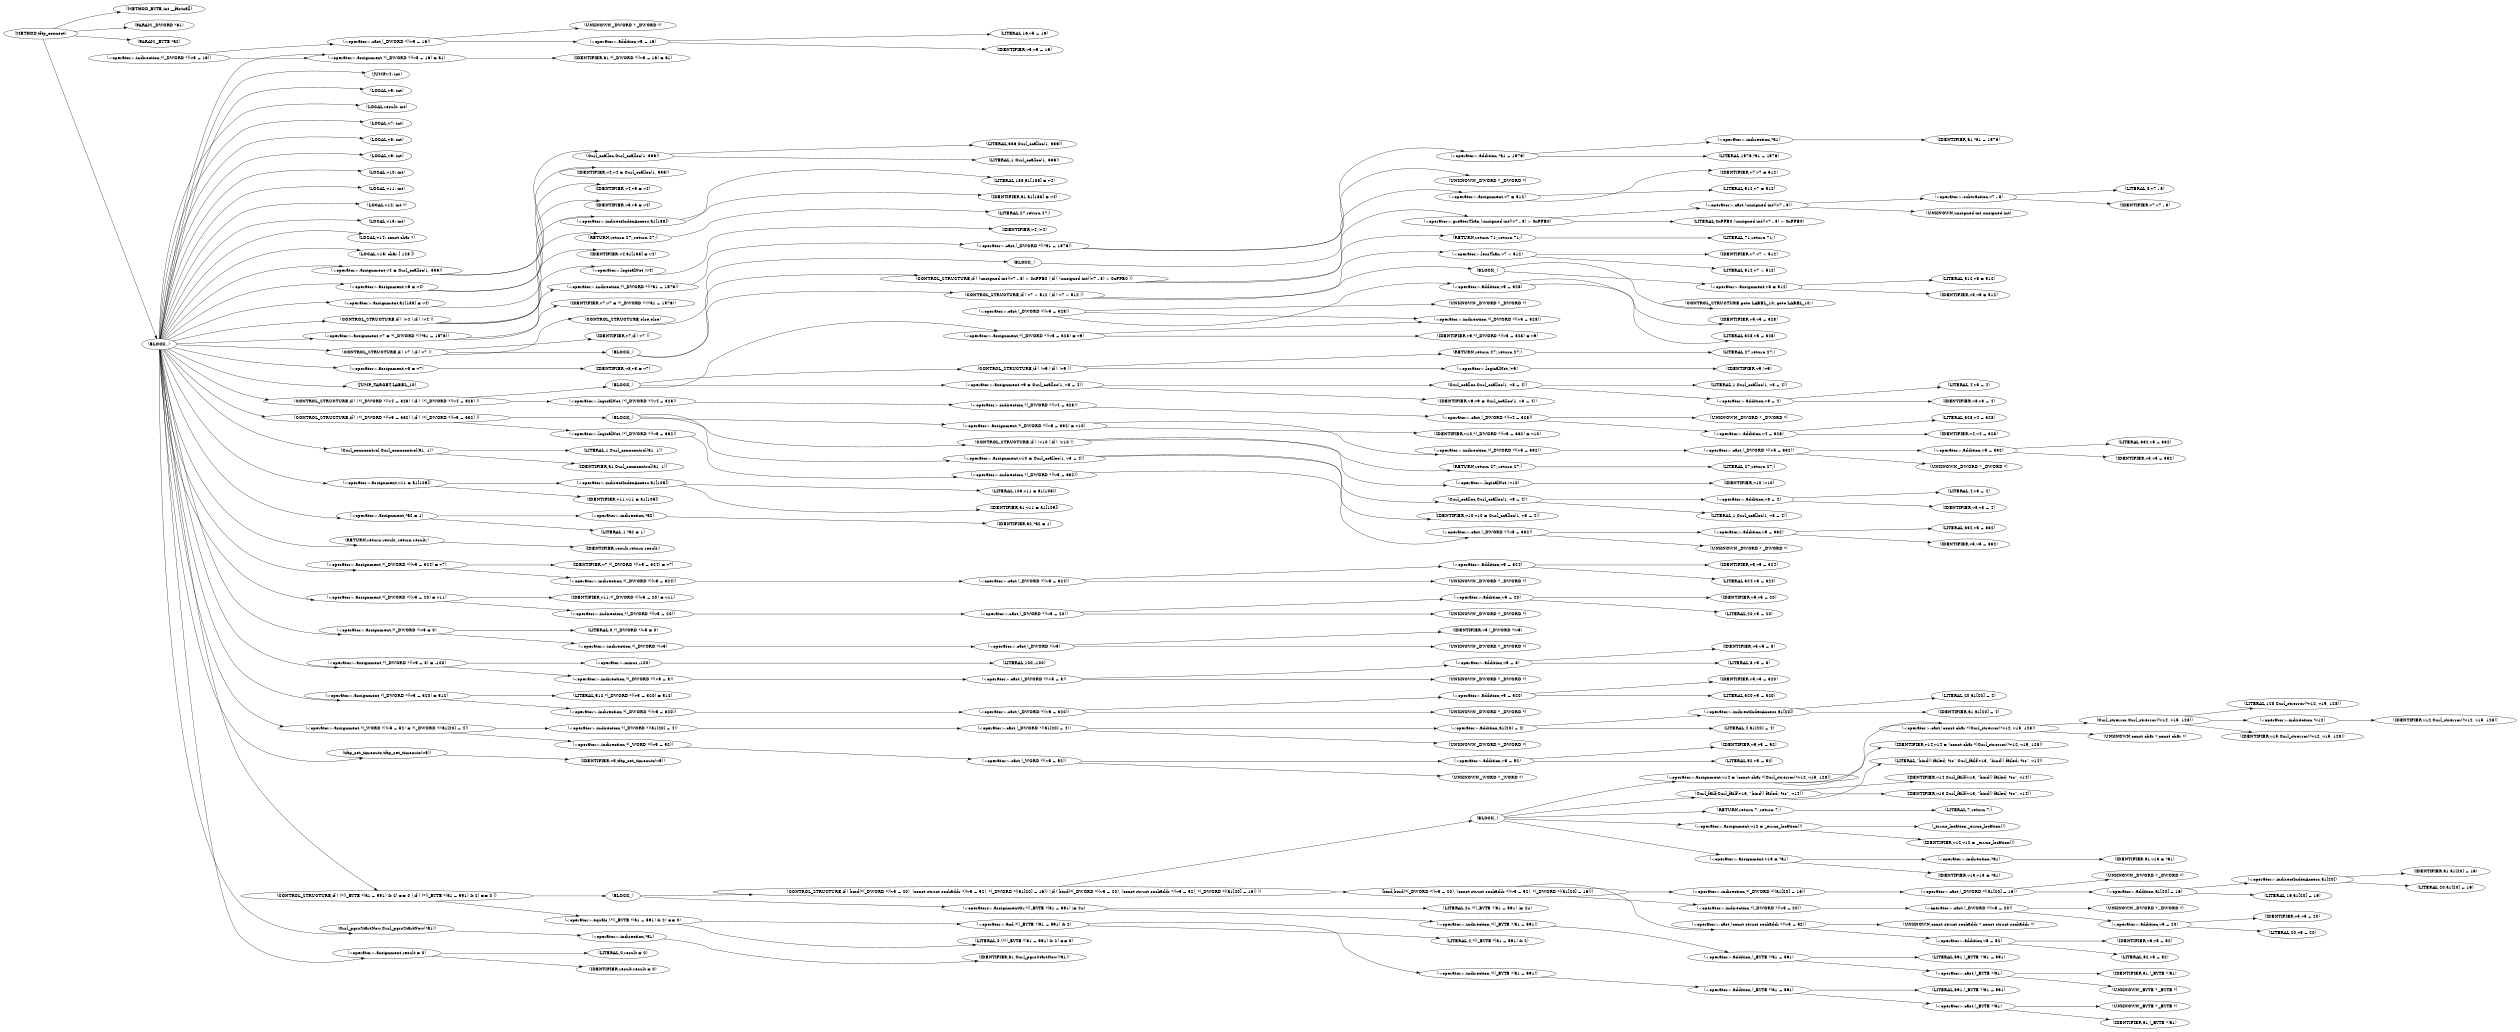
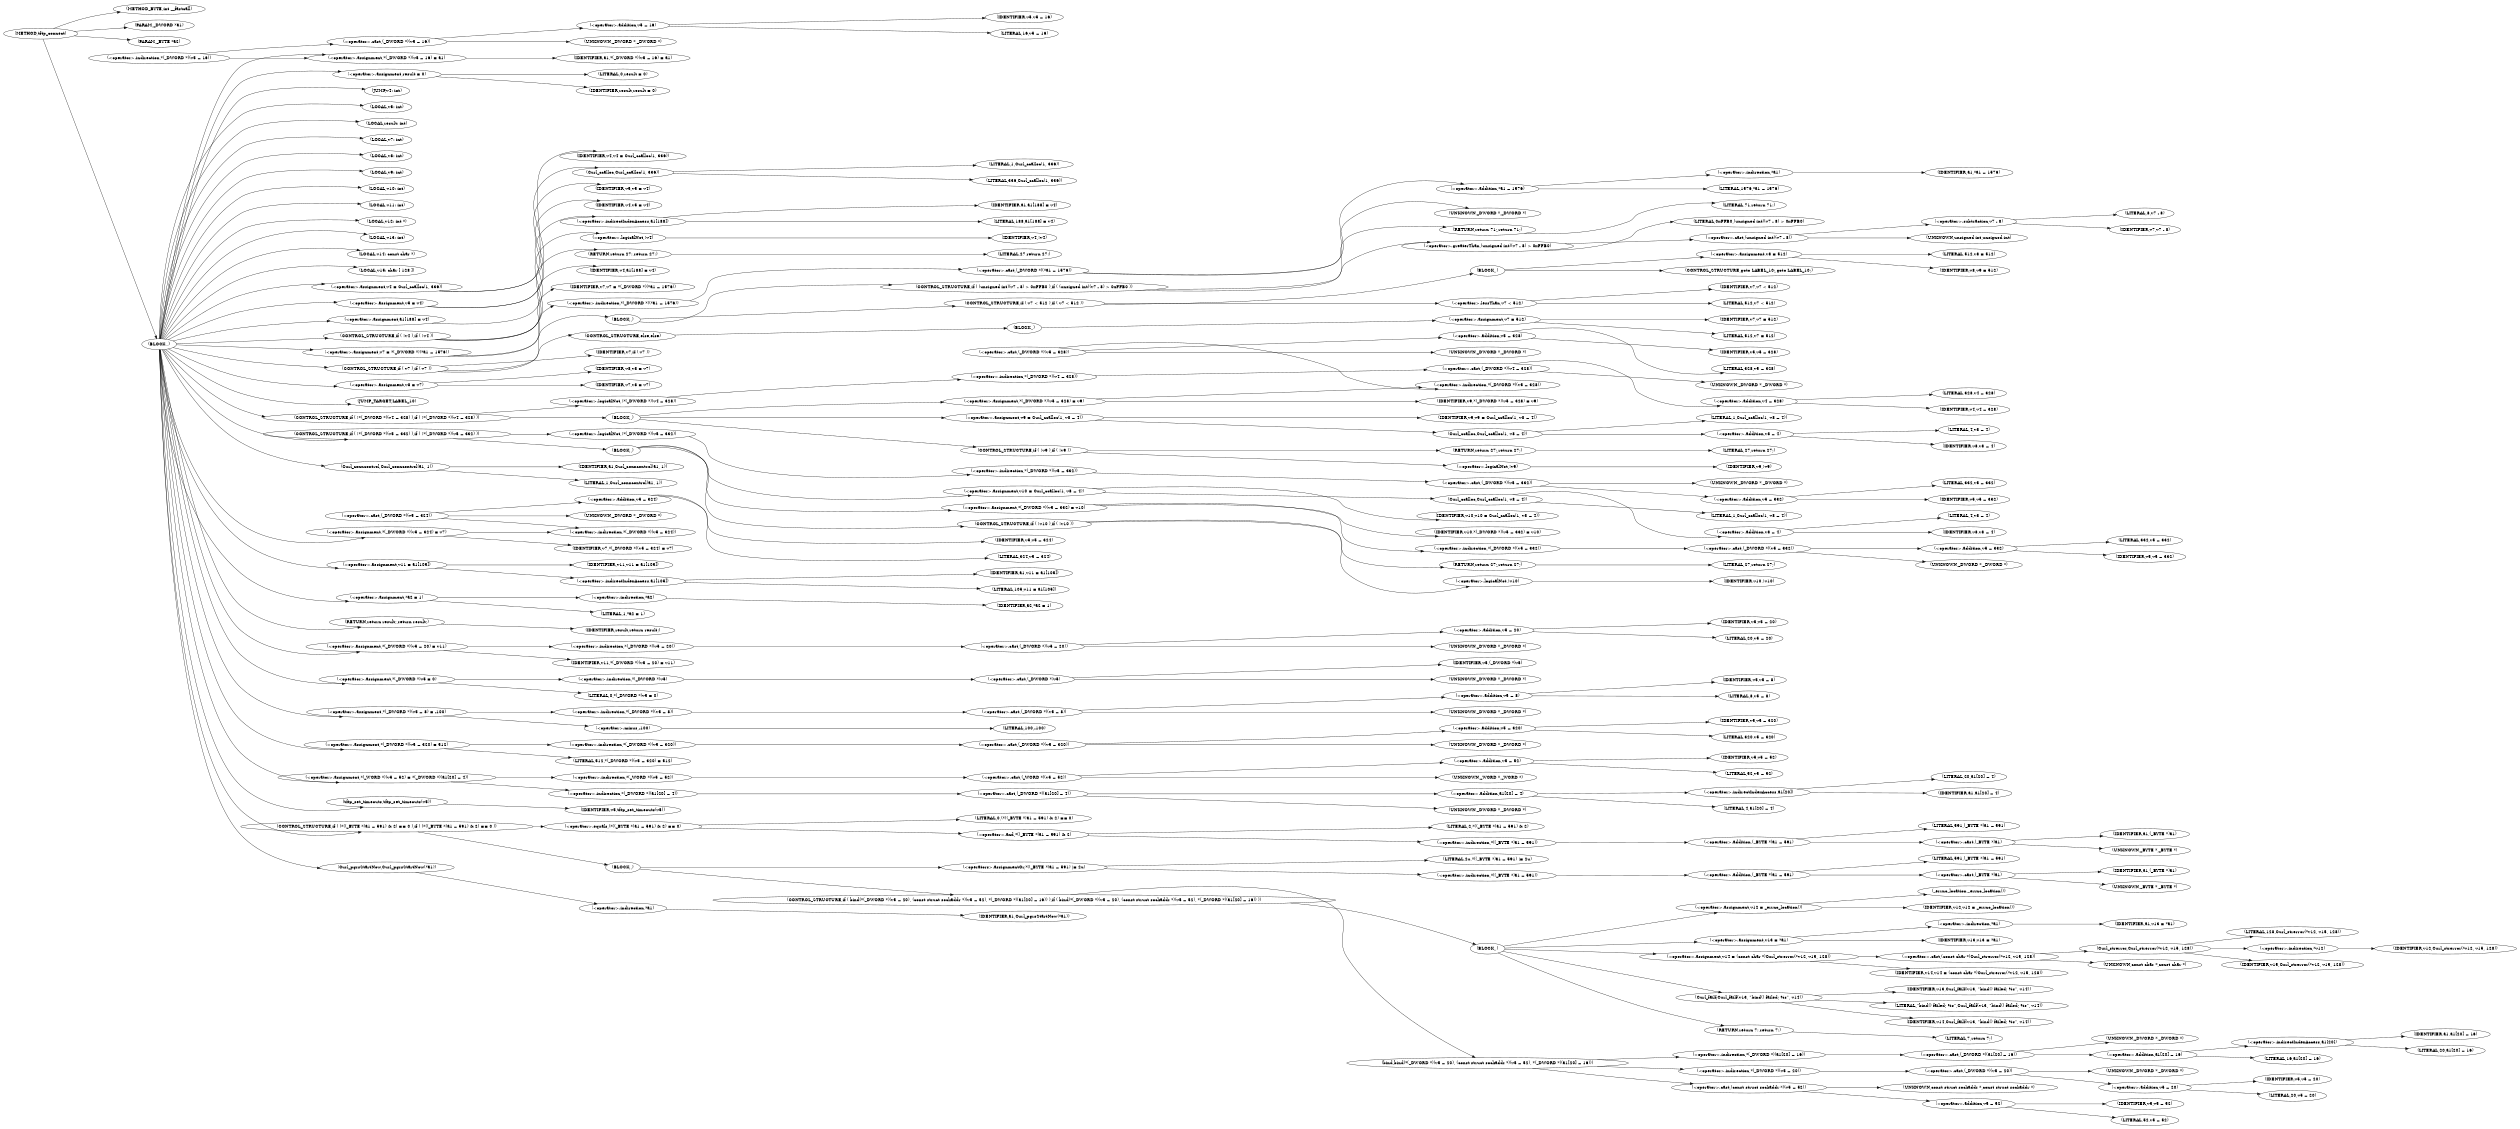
none -> (623, 385)
(827, 581) -> (509, 522)
